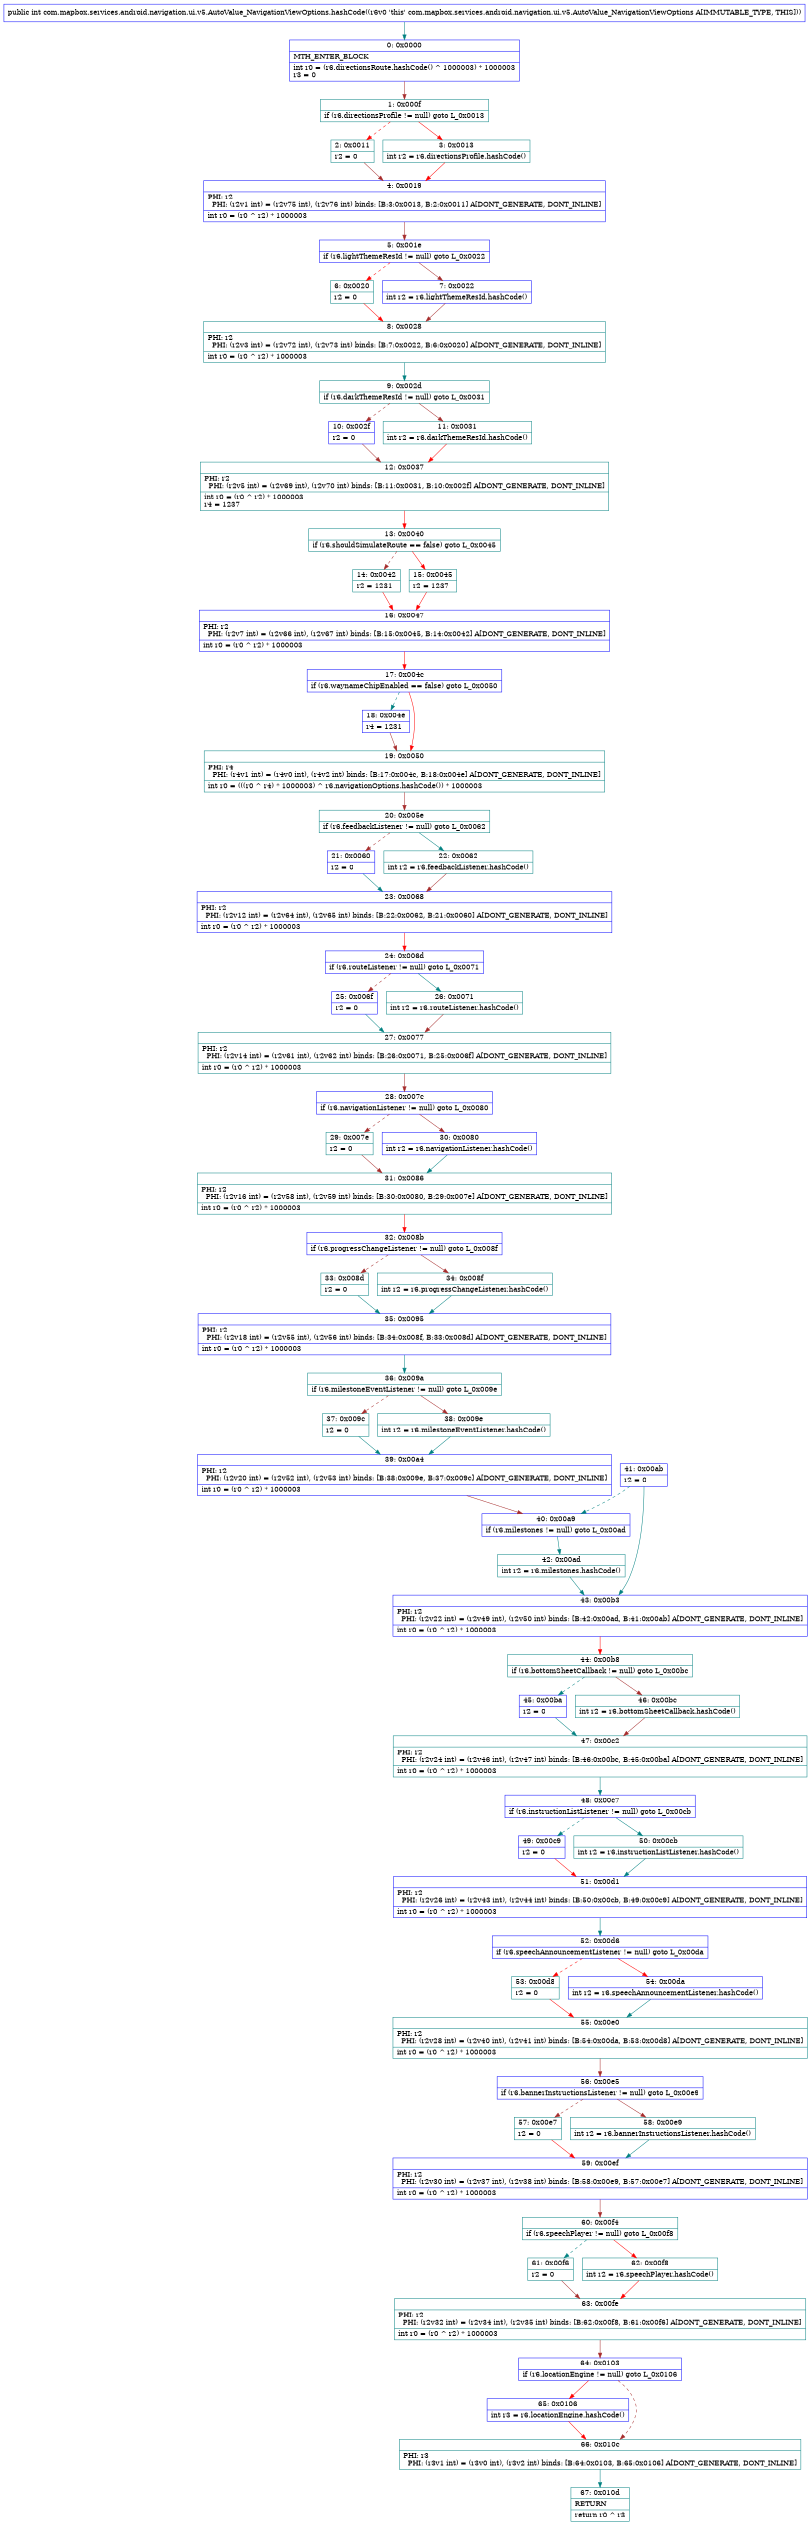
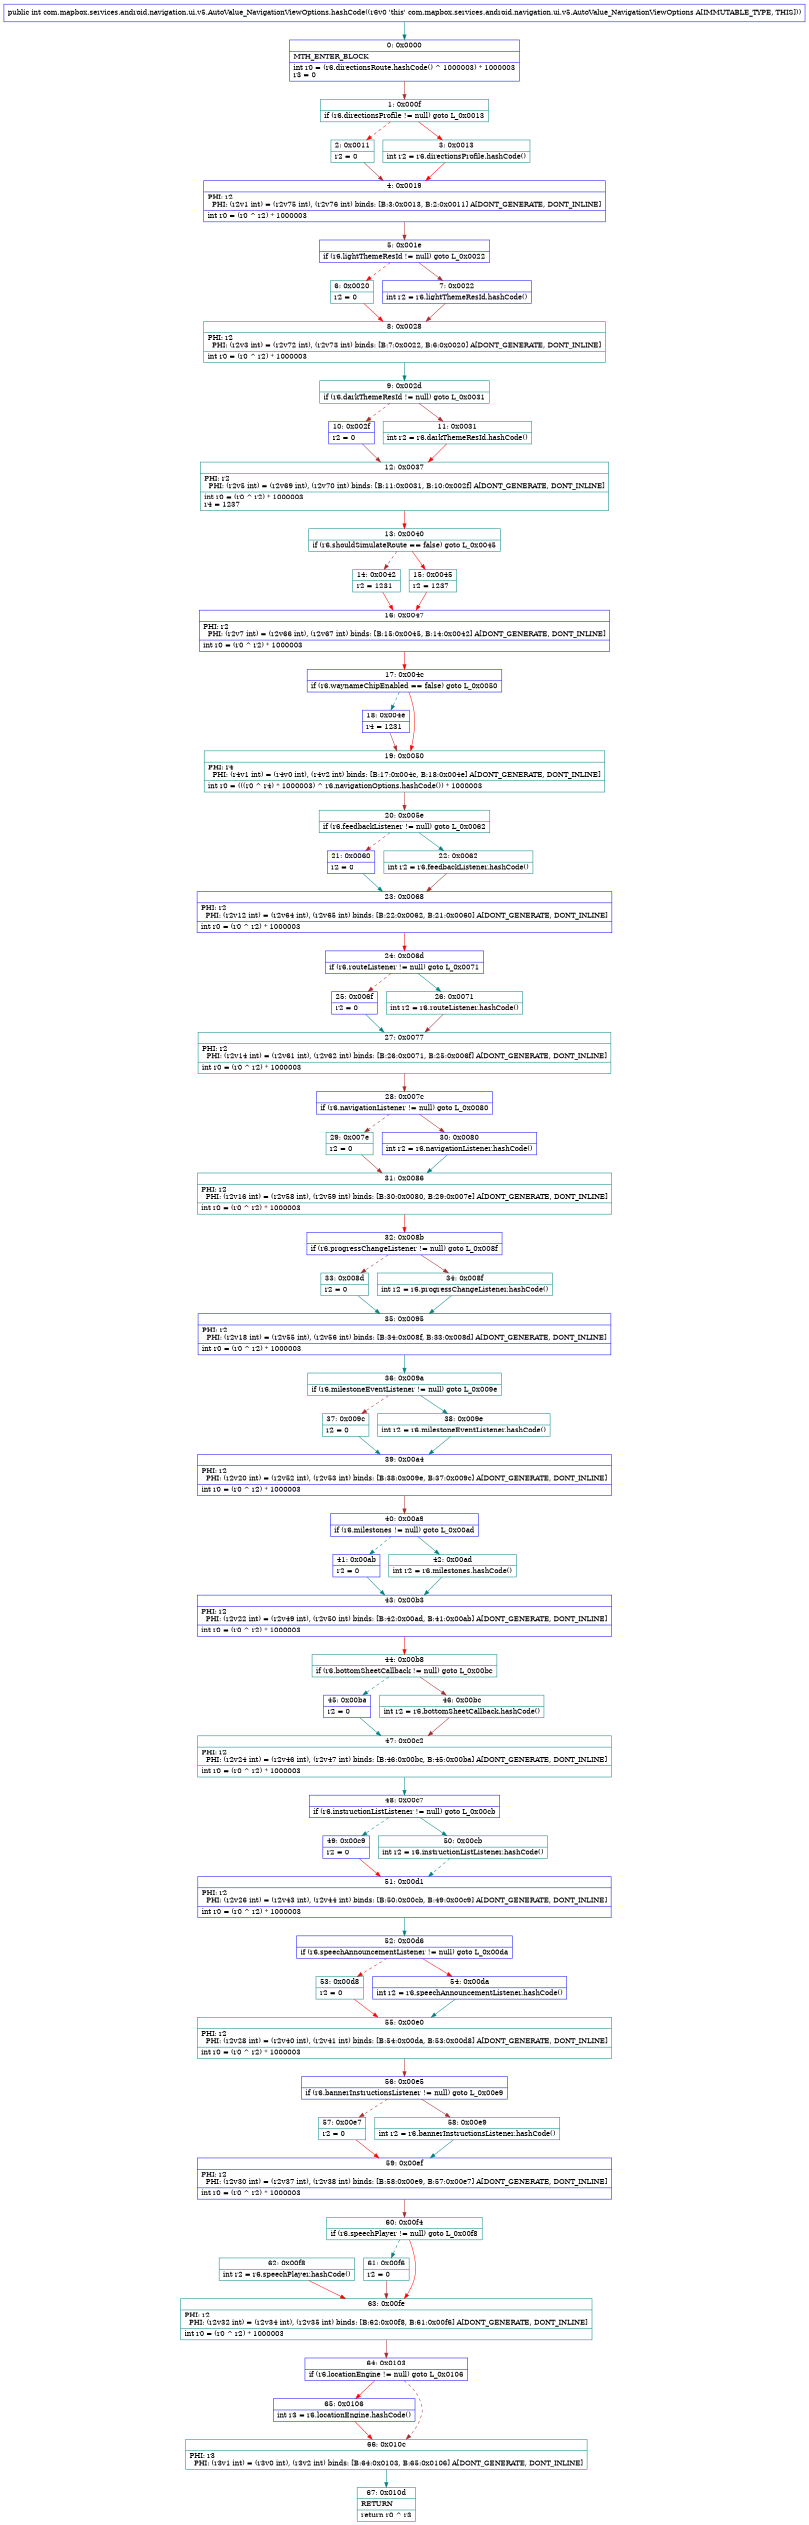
(432, 1403) -> (432, 1403)
(608, 1500) -> (382, 1544)
(637, 1866) -> (441, 1866)
(623, 2247) -> (416, 2268)
